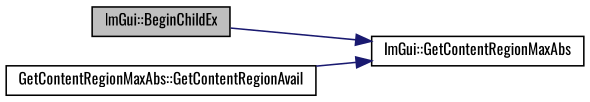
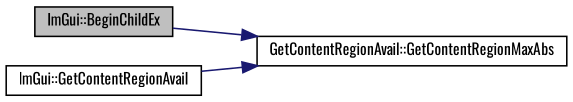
(478, 51) -> (412, 51)
(161, 81) -> (104, 81)
